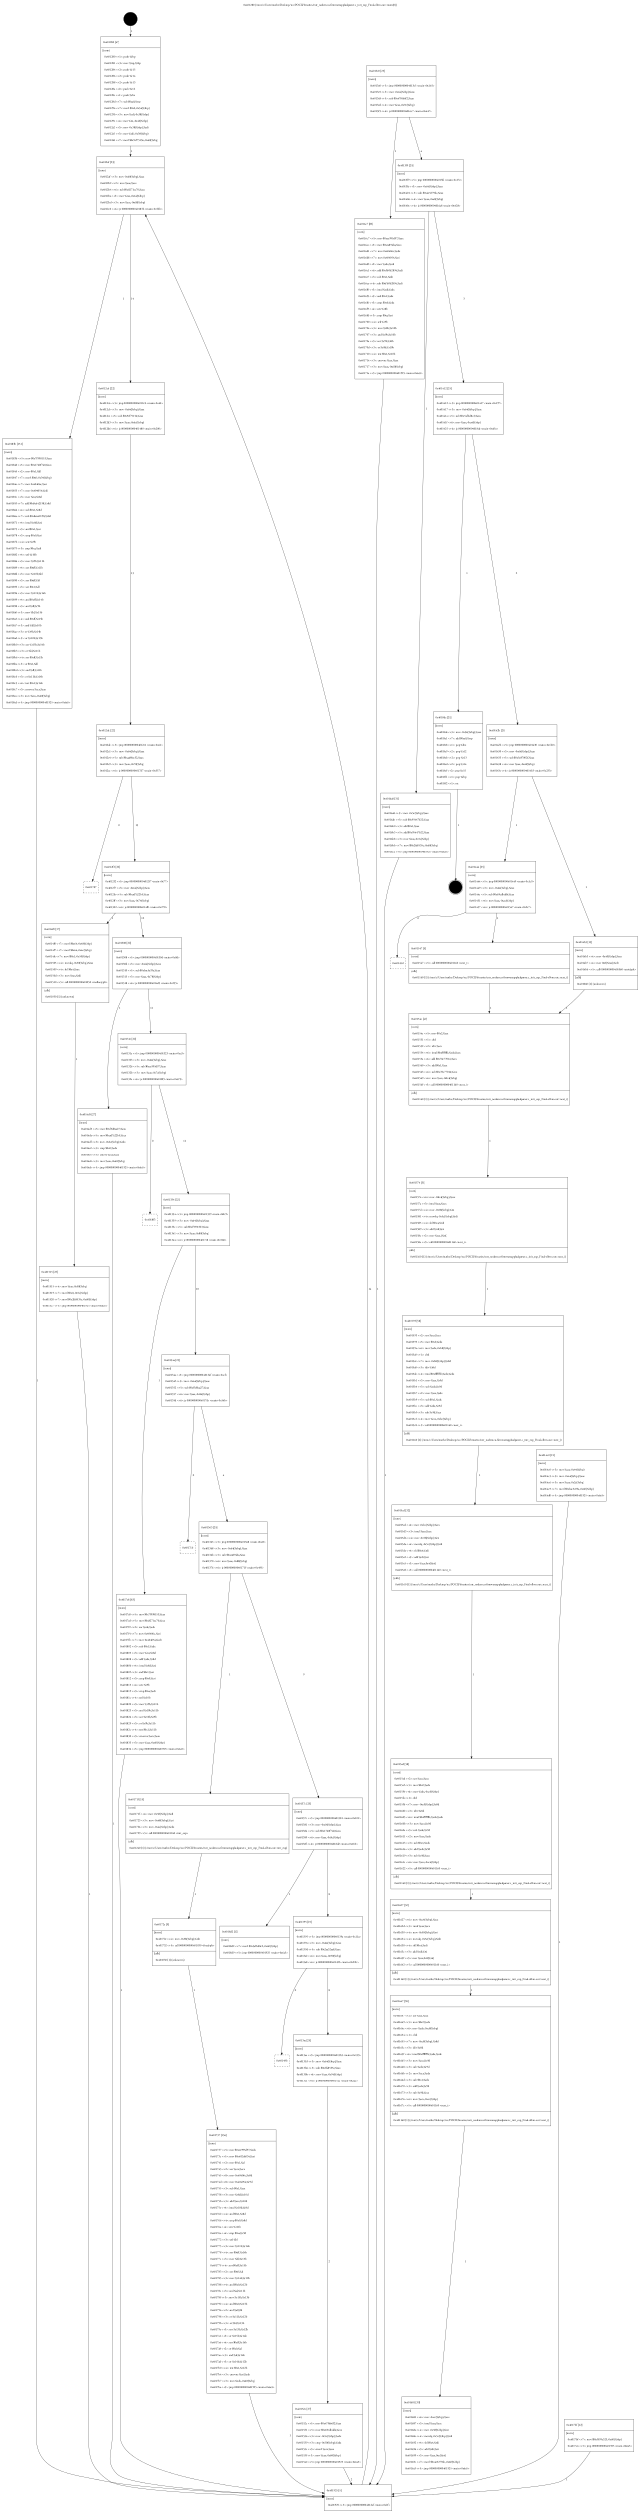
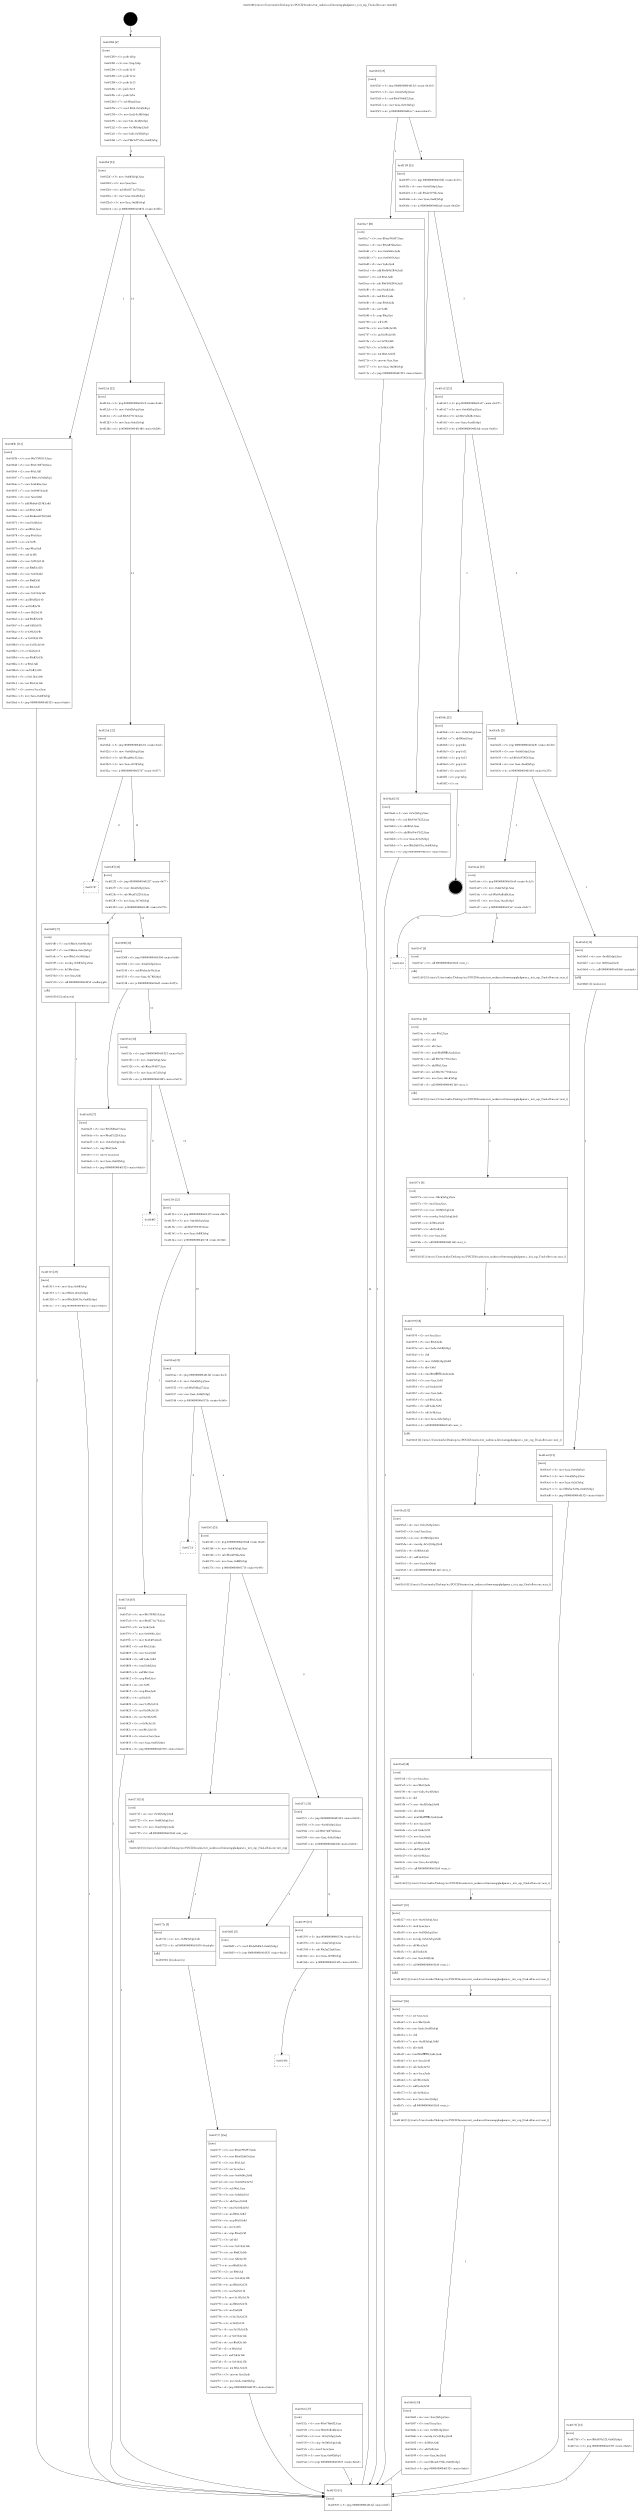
(573, 1001) -> (584, 1218)
(328, 2061) -> none
none -> (393, 2477)
